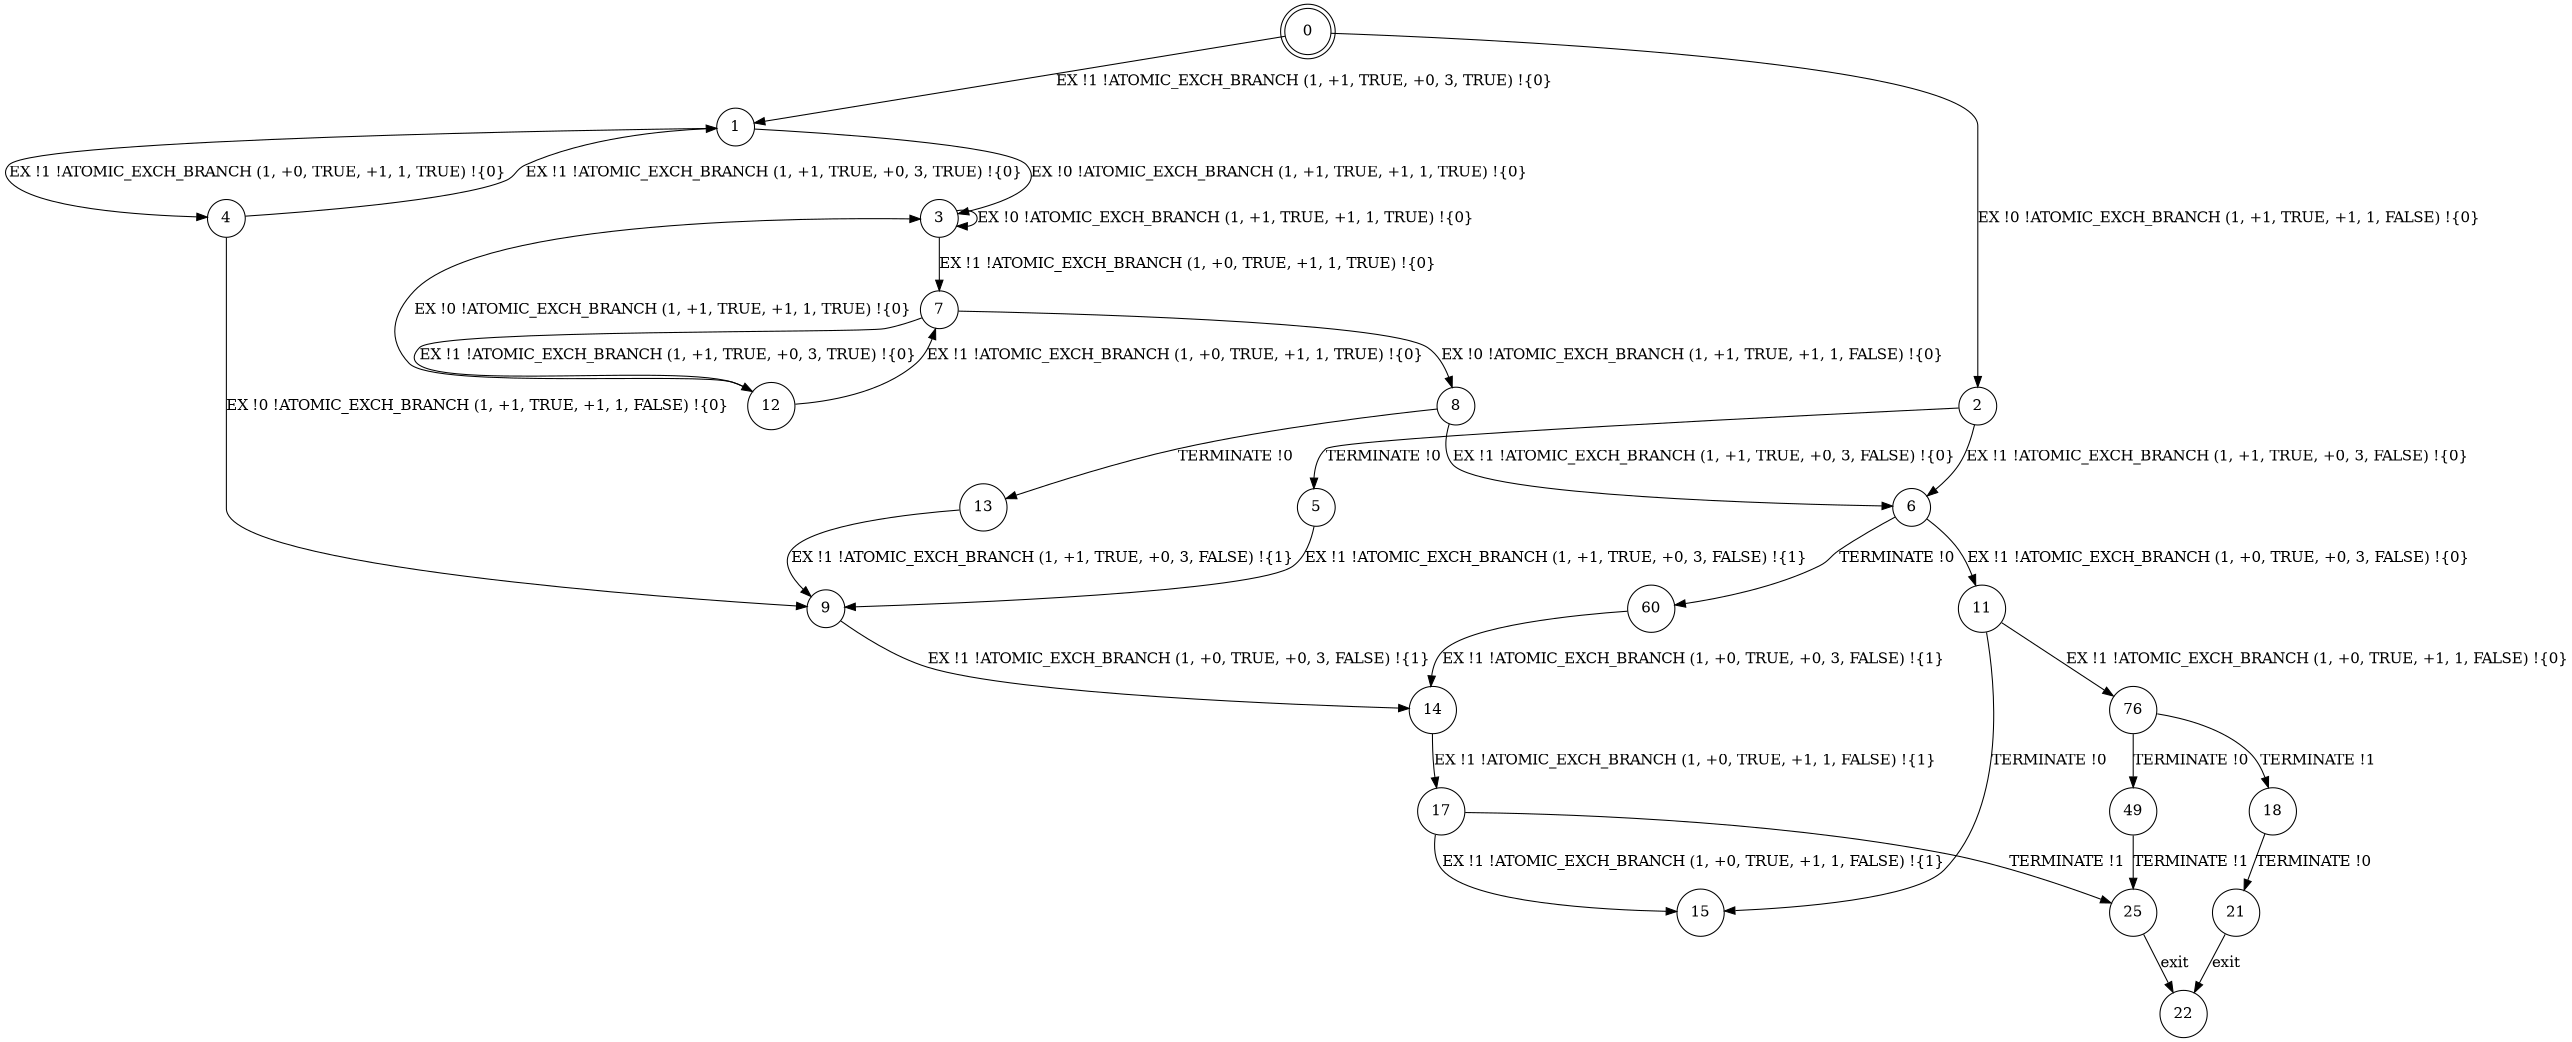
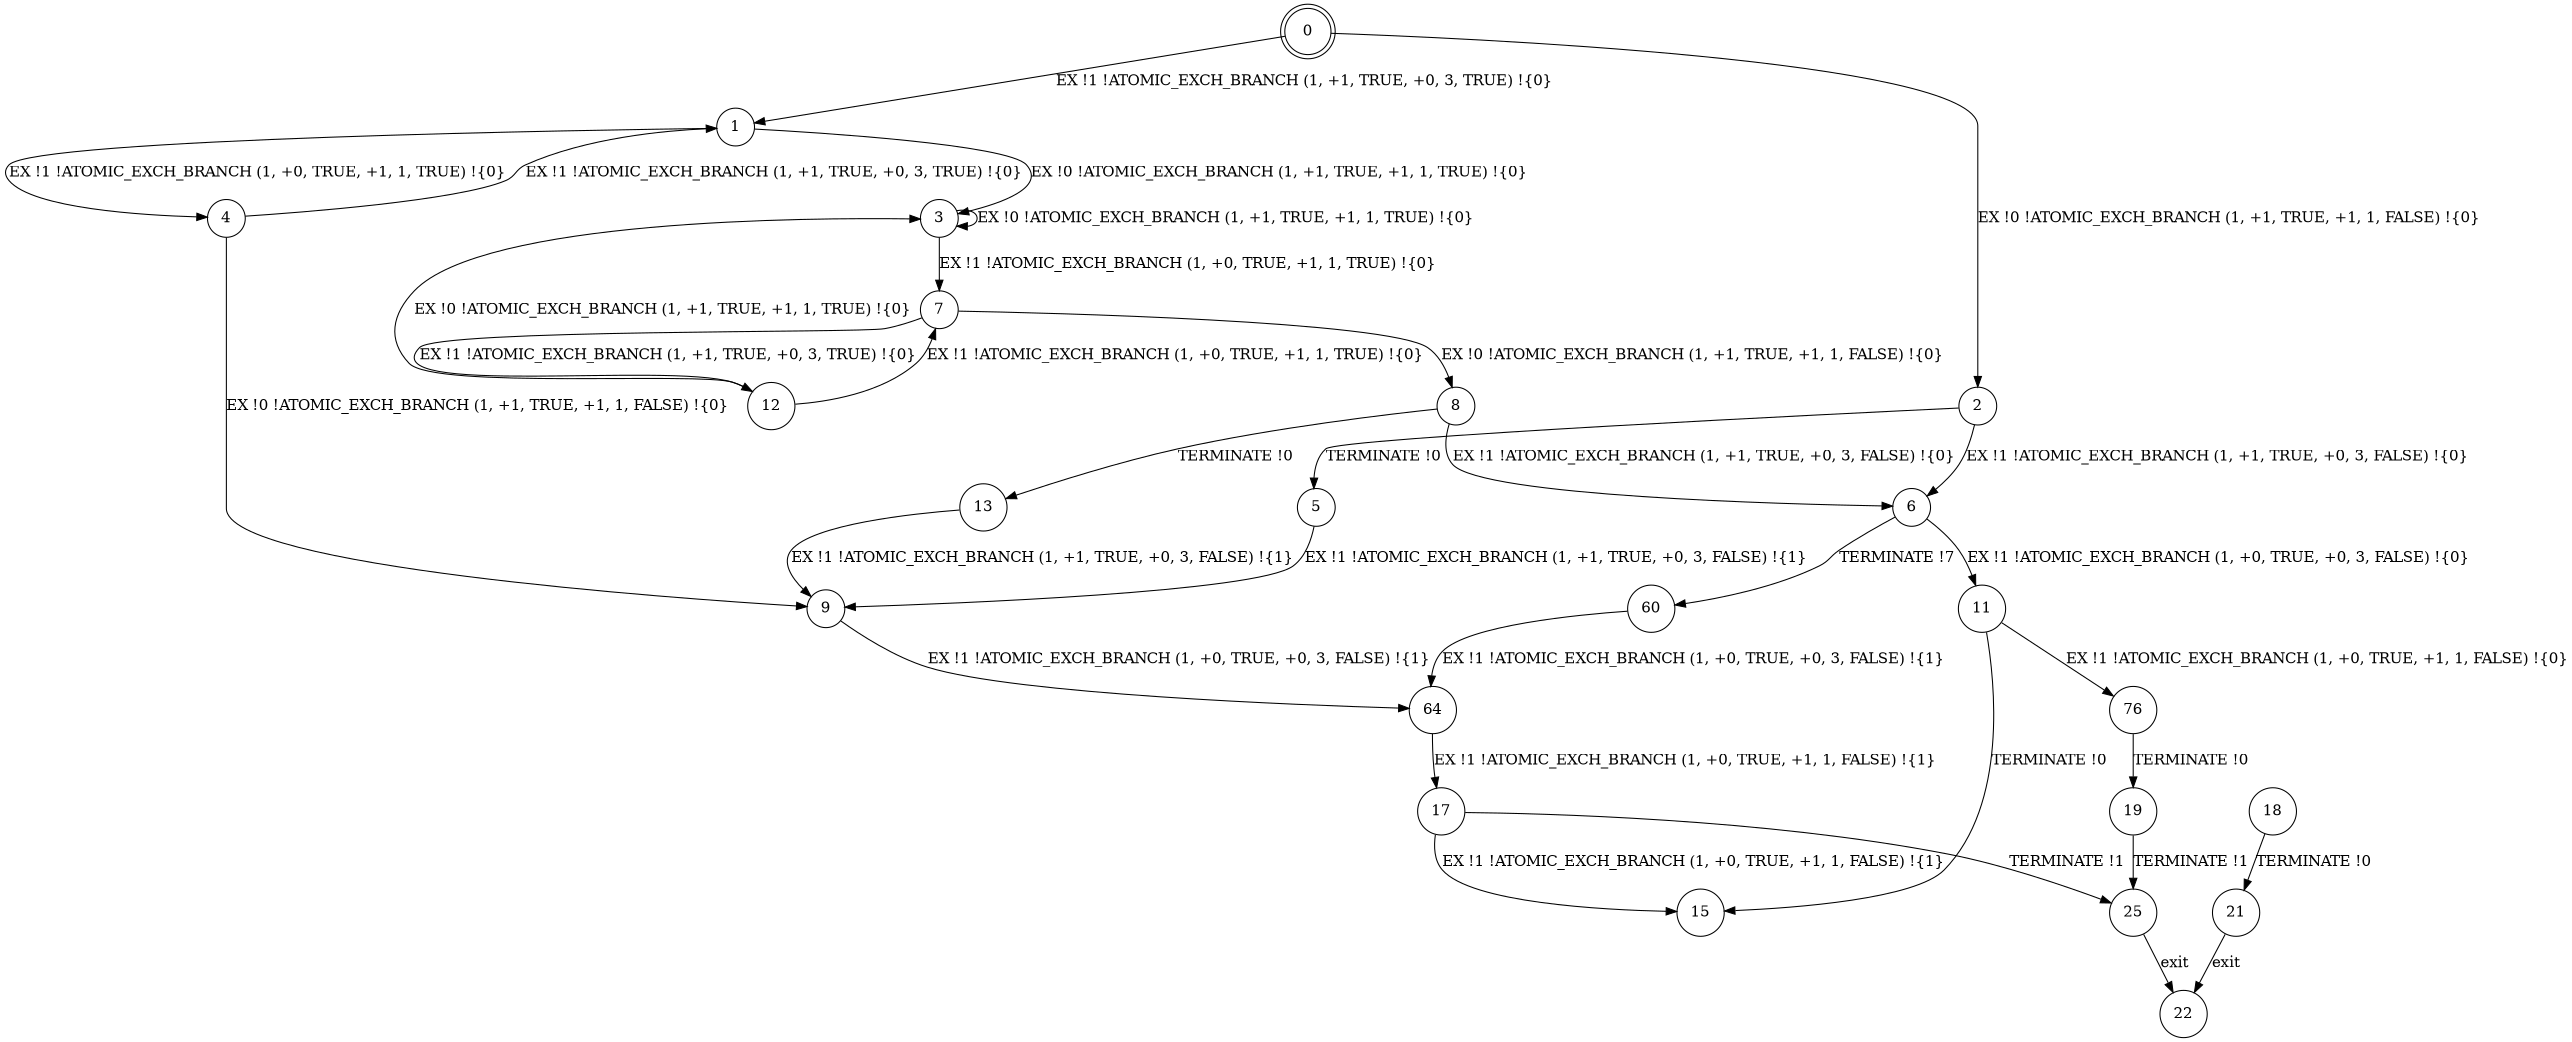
(1897, 558) -> (1897, 558)
(1433, 710) -> (1433, 710)
(2220, 733) -> none
(2133, 811) -> (2133, 811)
